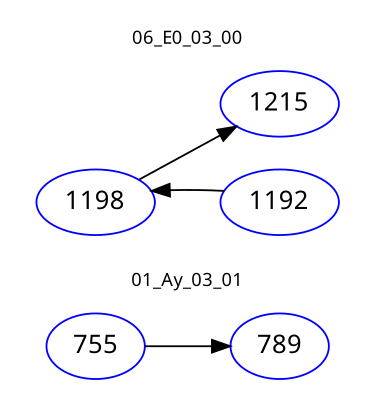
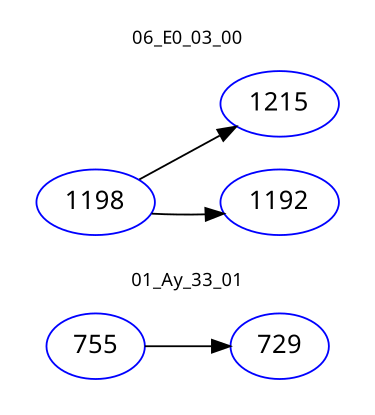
(197, 190) -> (179, 215)
(188, 282) -> (188, 282)
(280, 346) -> (280, 346)
